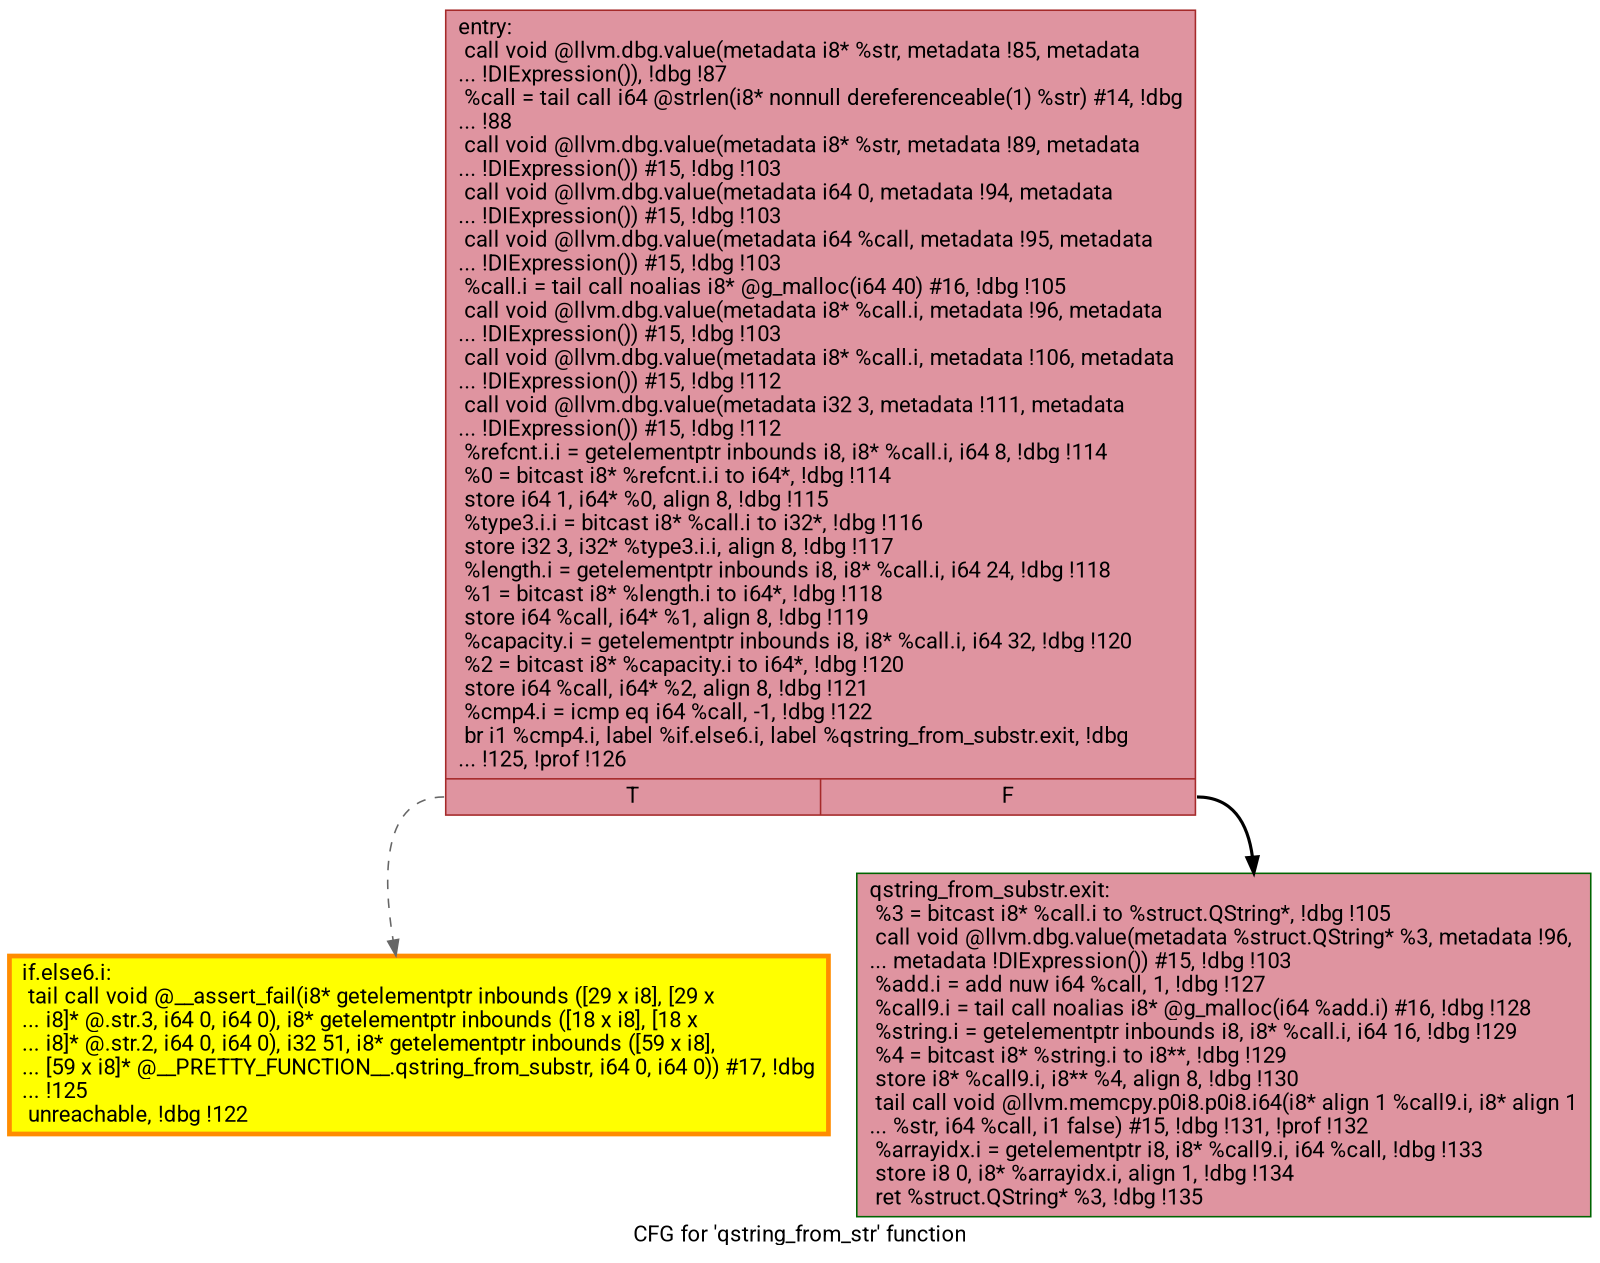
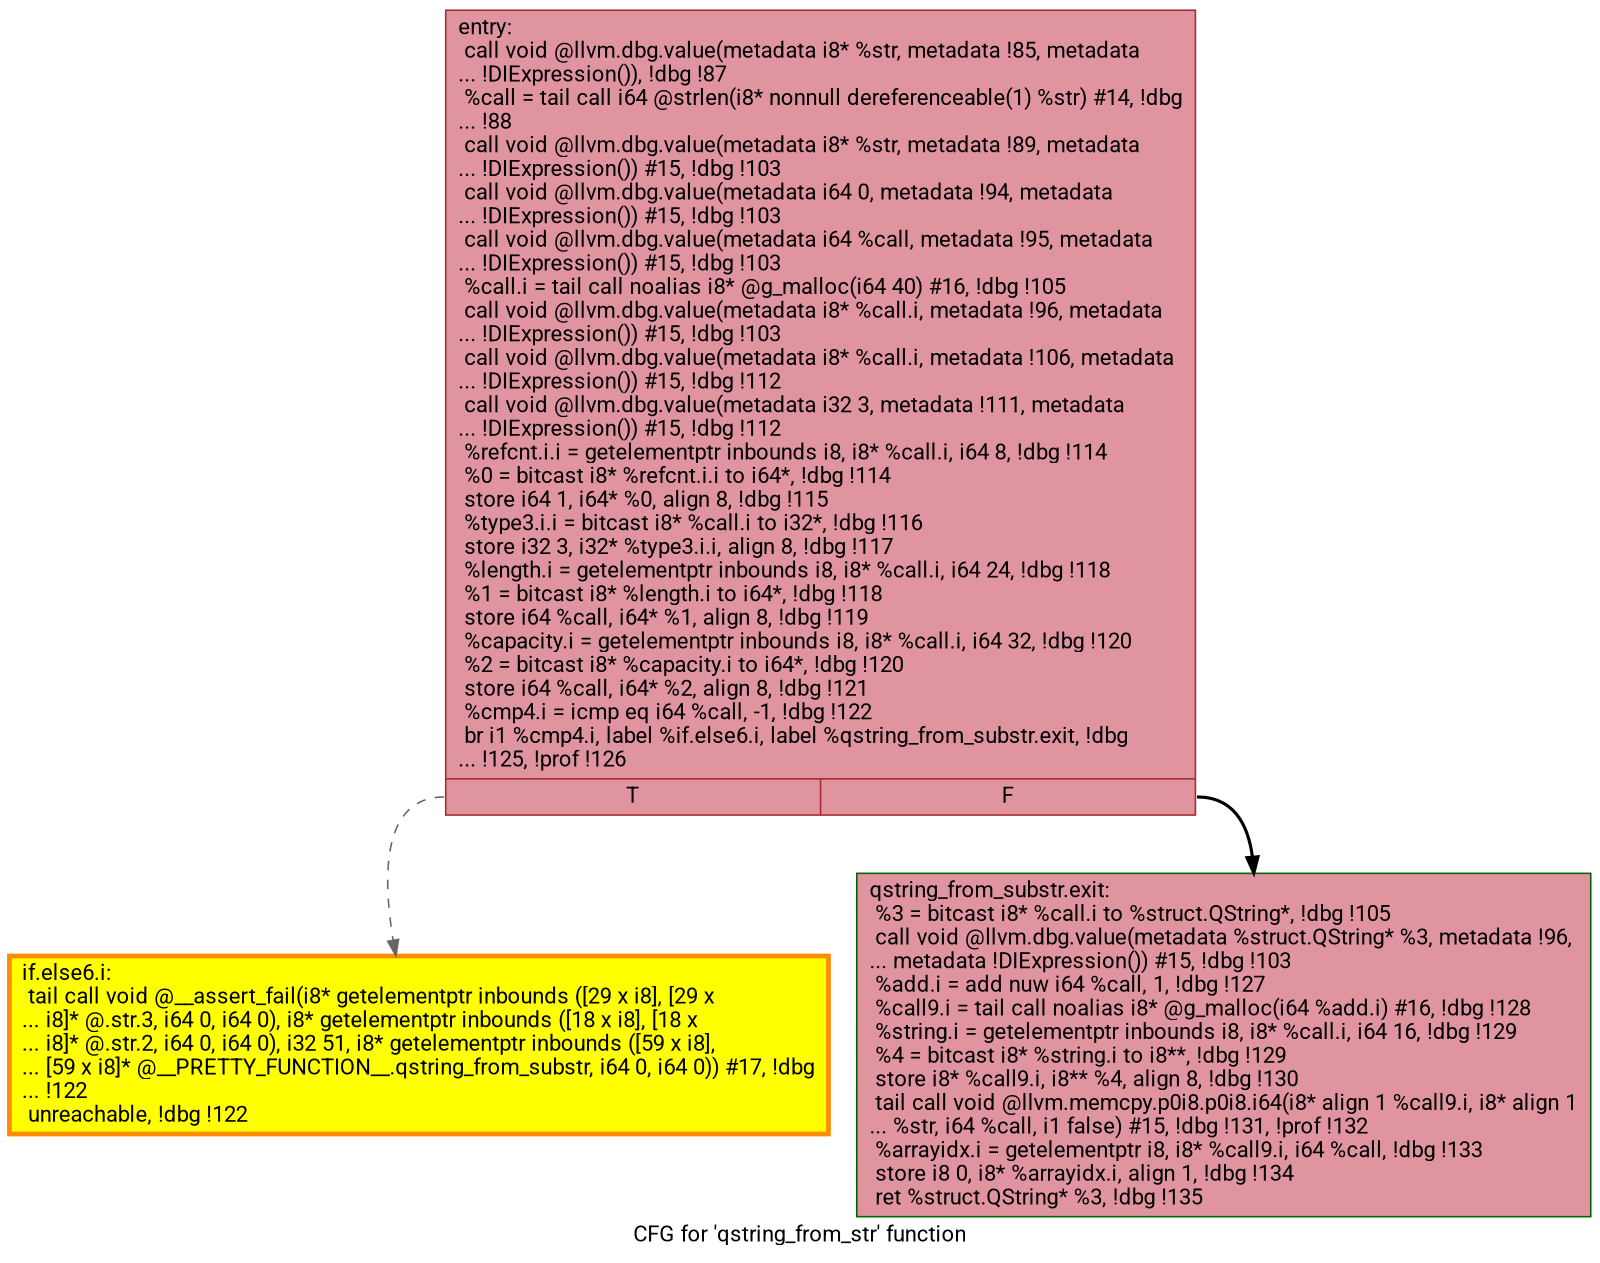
(55, 1091) -> (55, 1091)
